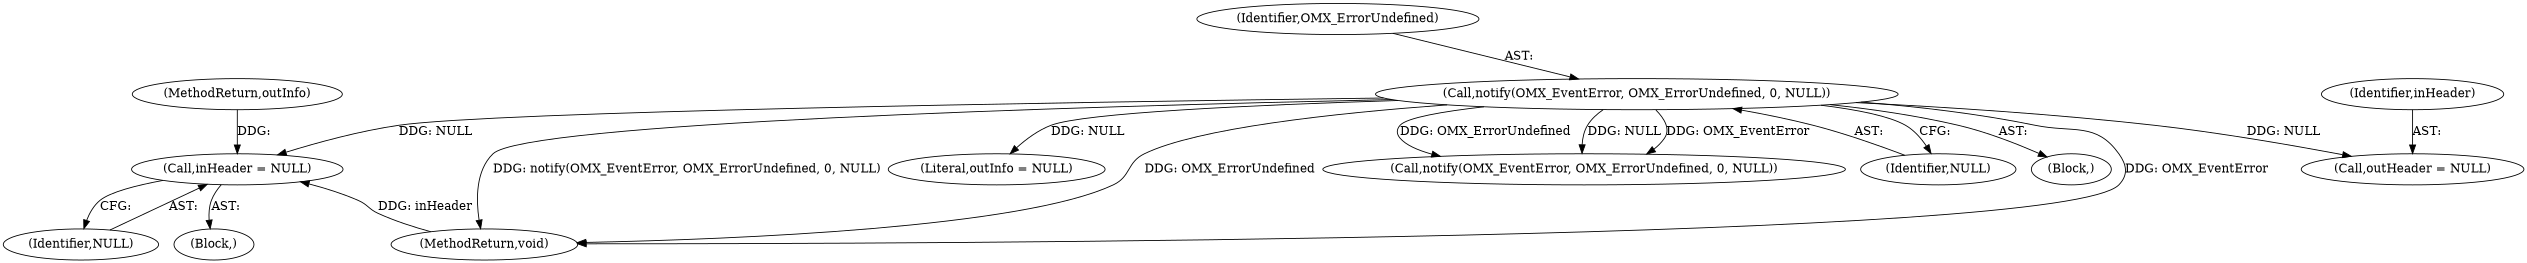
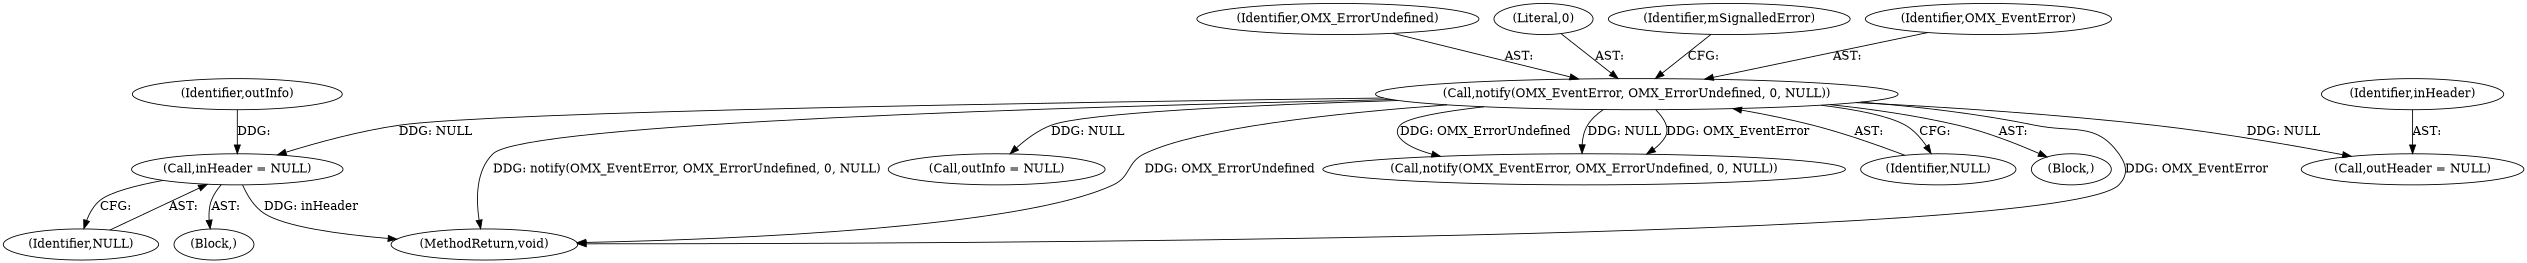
none -> (1544, 19)
none -> (1729, 19)
none -> (1988, 19)
(237, 94) -> (237, 94)
(997, 169) -> (997, 169)
(370, 208) -> (307, 228)
